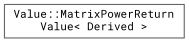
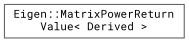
(94, 21) -> (94, 21)
